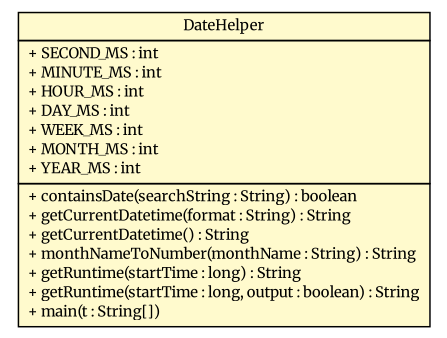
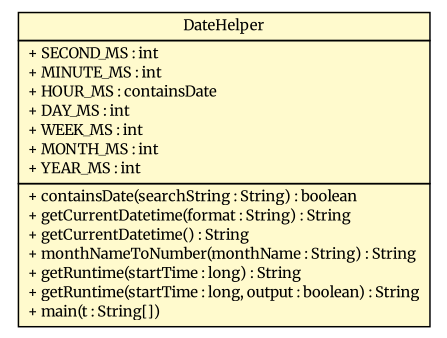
(86, 92) -> (122, 92)
